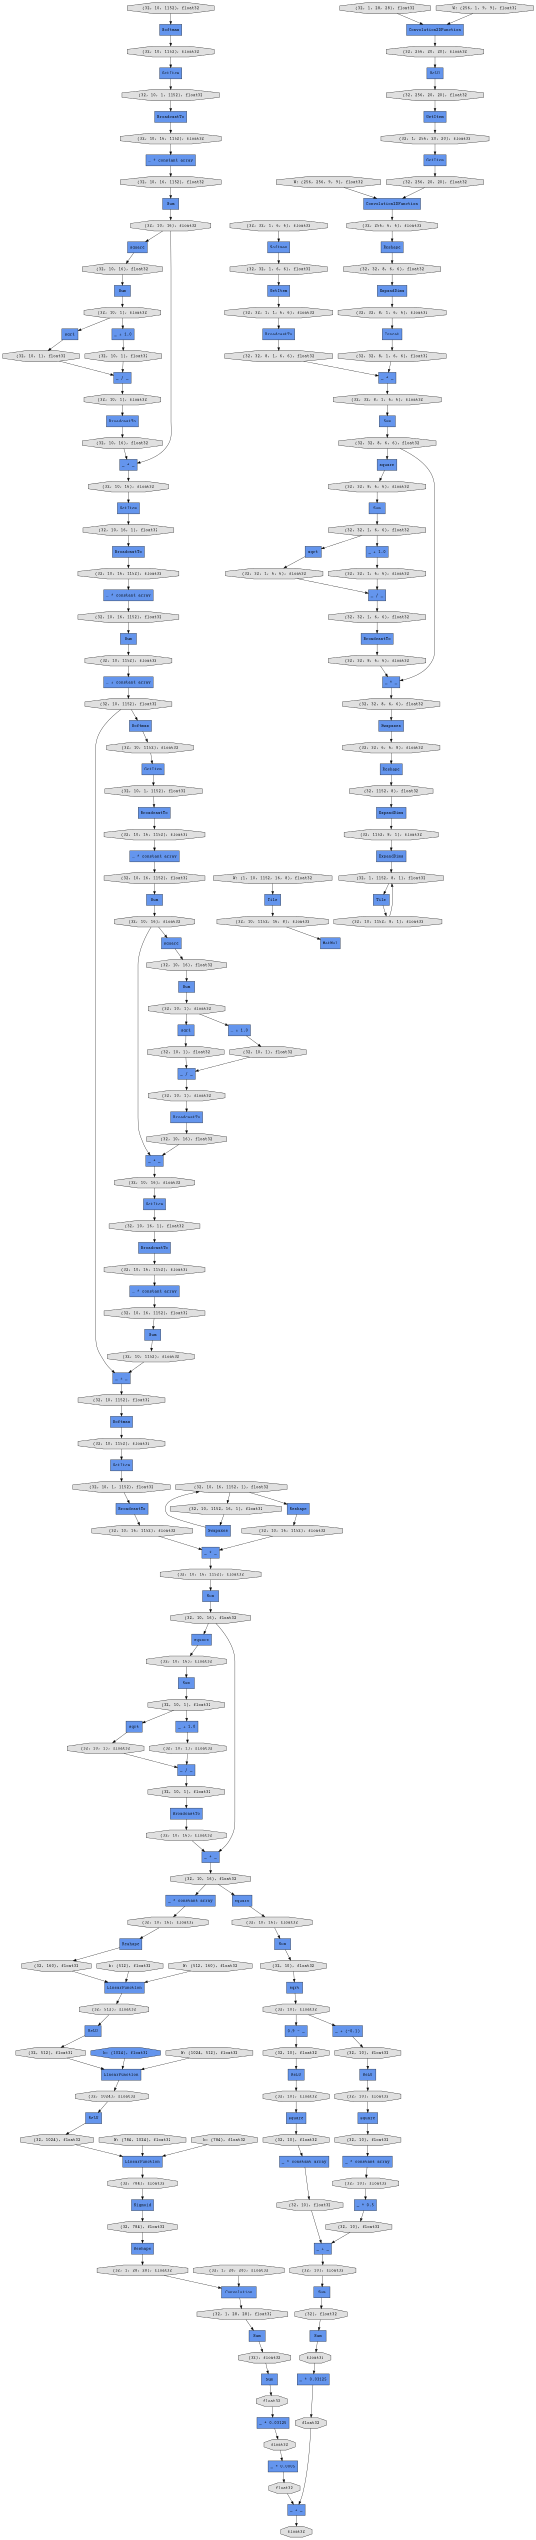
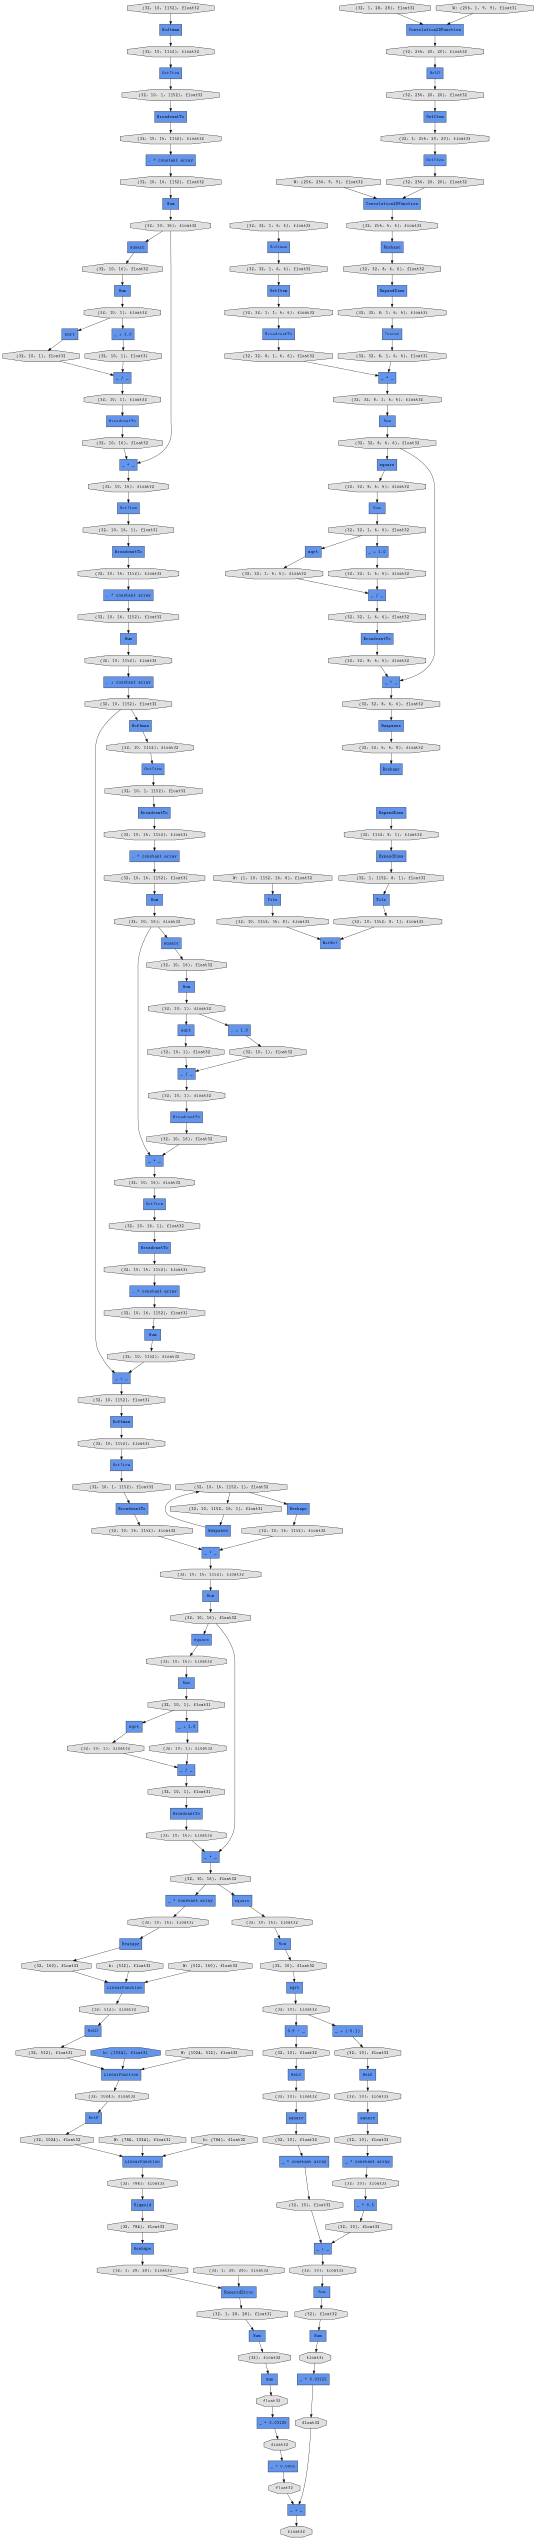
(391, 791) -> none
(392, 901) -> (359, 933)
(239, 2292) -> (239, 2292)
